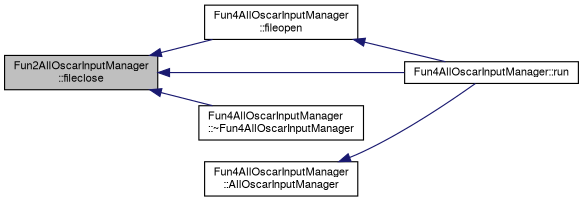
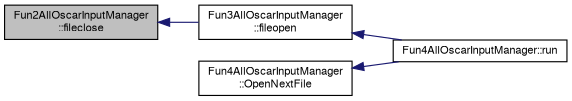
(281, 22) -> (275, 22)
(287, 73) -> none
(281, 123) -> none
(281, 179) -> (275, 78)
